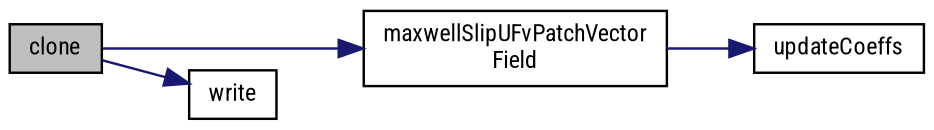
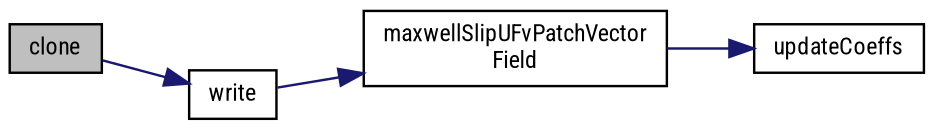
(220, 48) -> (308, 82)
